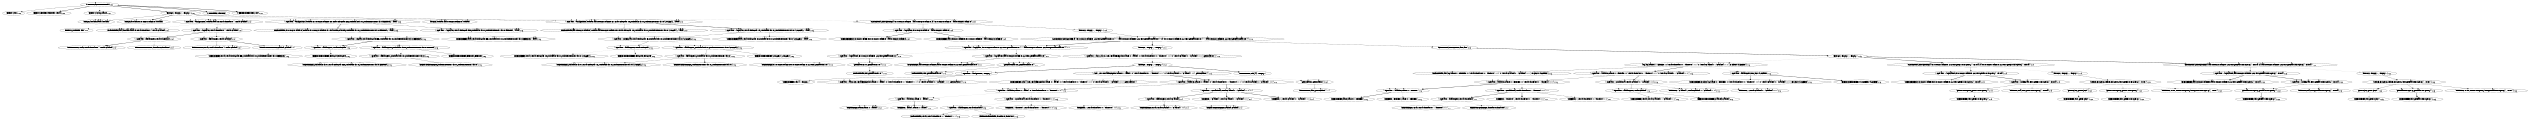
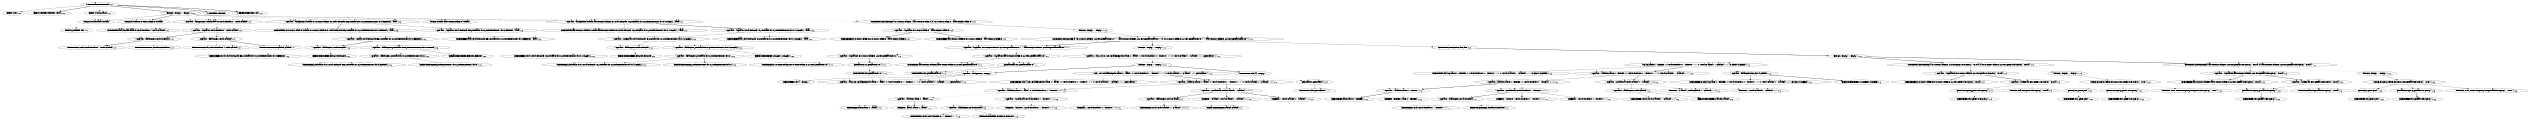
(109, 26) -> (80, 14)
